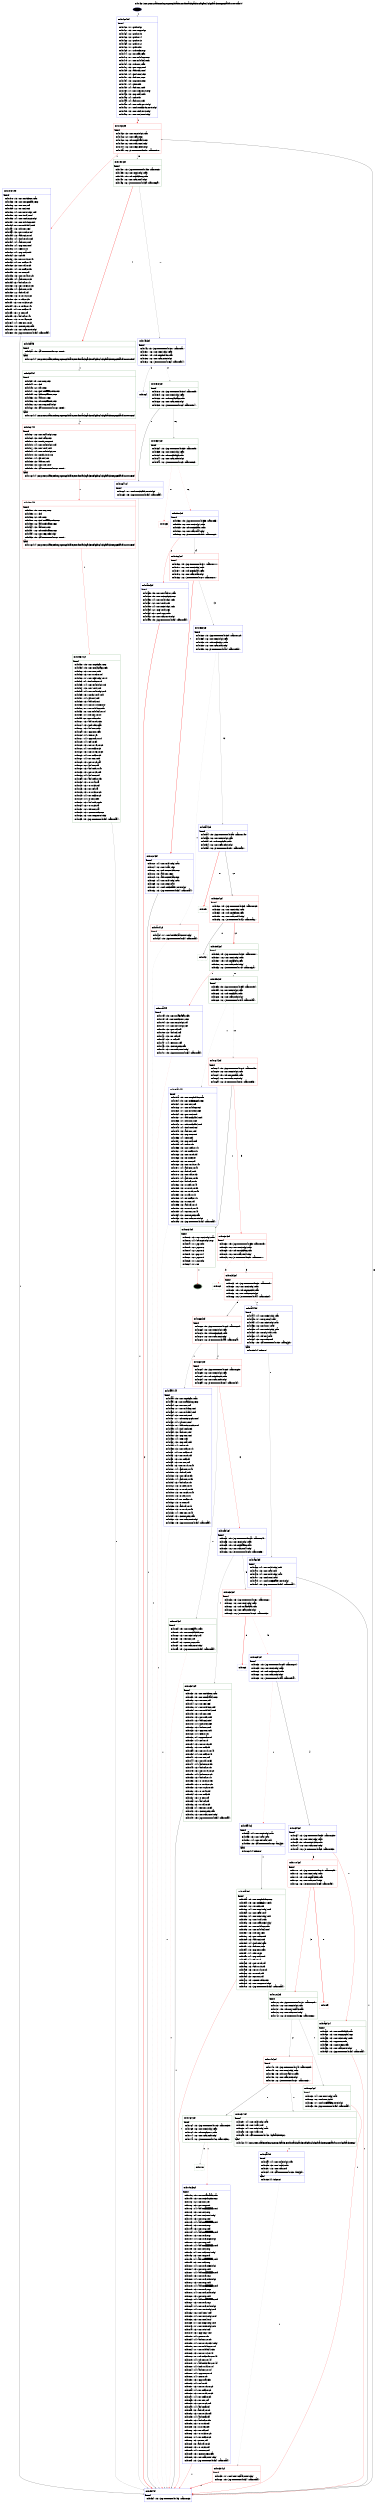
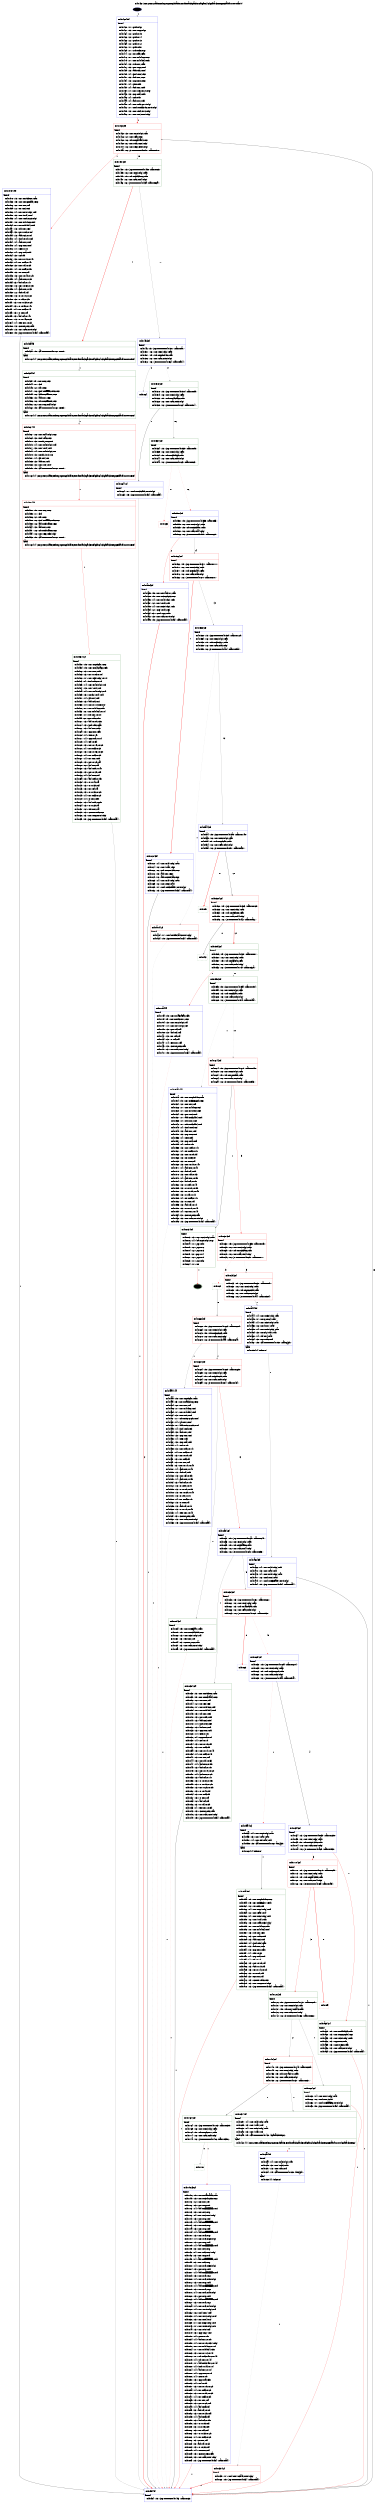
(233, 1308) -> (217, 1302)
